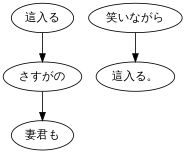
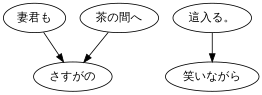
(42, 18) -> (119, 18)
(135, 43) -> (212, 43)
(42, 102) -> (51, 44)
